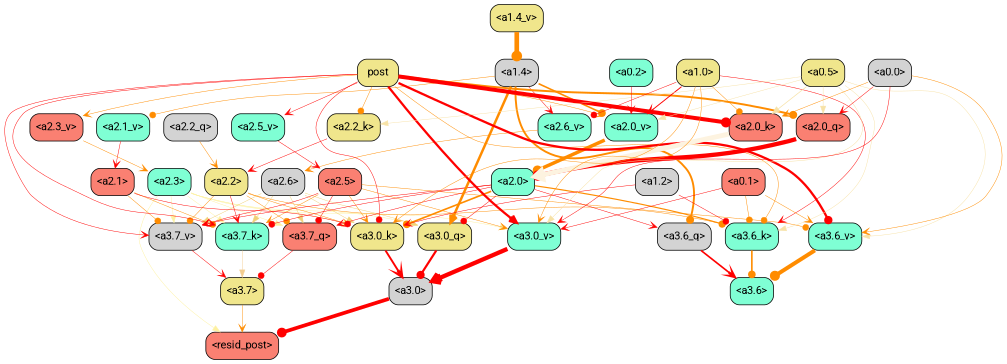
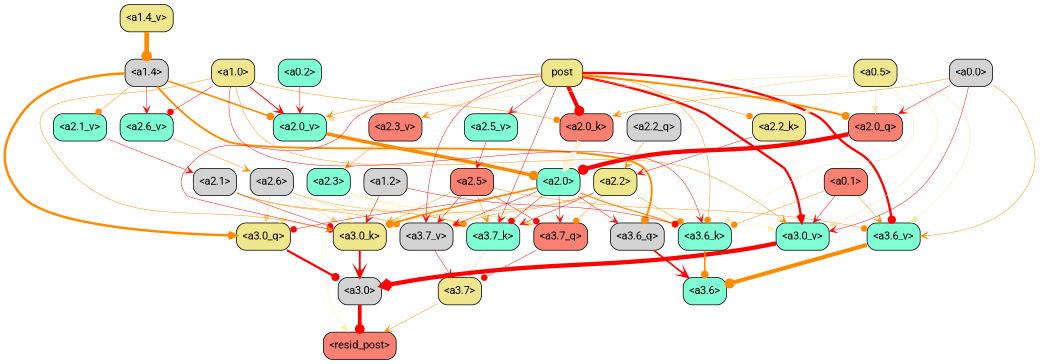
(113, 182) -> (215, 182)
(431, 208) -> none
